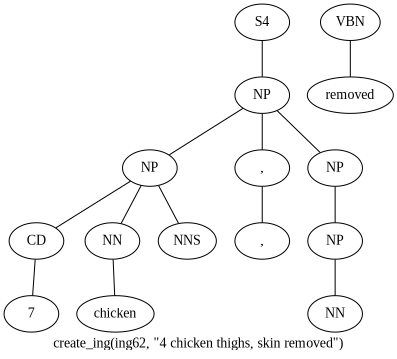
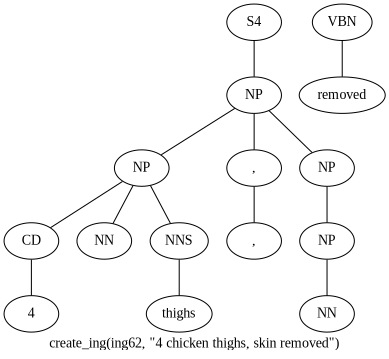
(31, 314) -> (31, 314)
(115, 314) -> none
none -> (179, 314)
